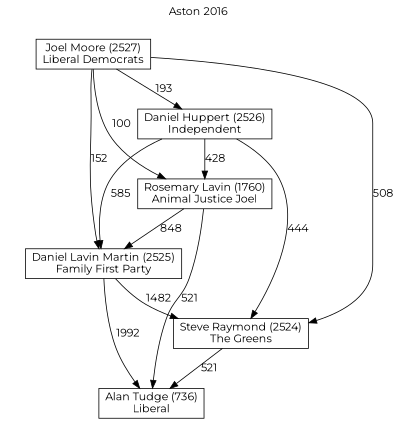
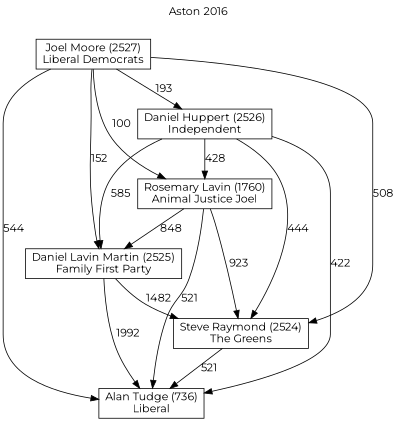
none -> (3, 250)
none -> (225, 259)
none -> (330, 288)
